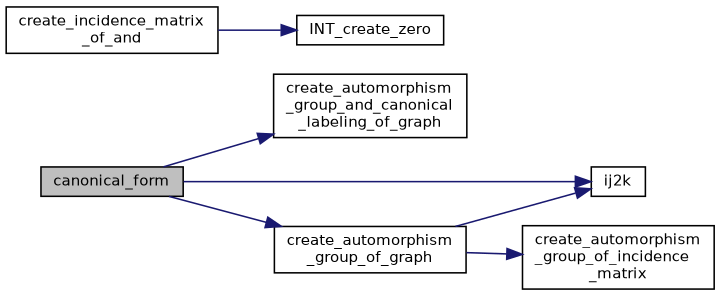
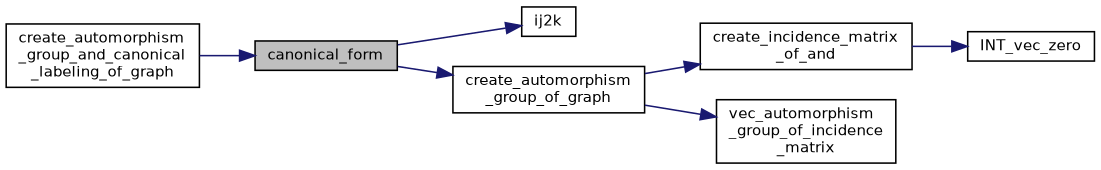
(370, 30) -> (1031, 46)
(211, 153) -> (220, 56)
(516, 210) -> (665, 70)
(618, 257) -> (806, 131)
